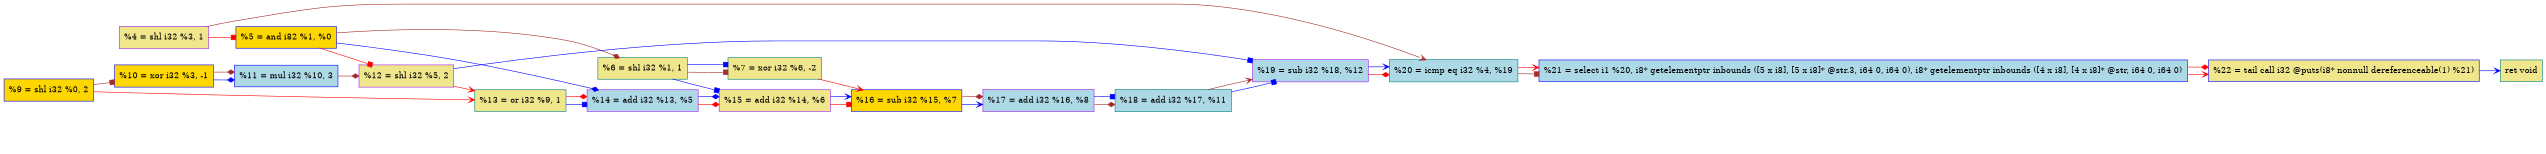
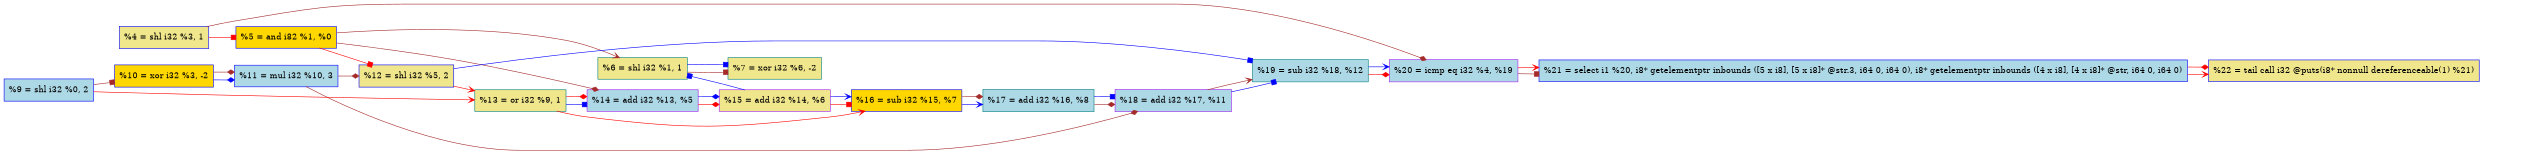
(816, 4) -> (816, 4)
(477, 31) -> (477, 31)
(164, 37) -> (164, 37)
(465, 62) -> (465, 62)
(1310, 71) -> (1310, 71)
(1454, 71) -> (1454, 71)
(2521, 71) -> none
(164, 76) -> (164, 76)
(406, 76) -> (406, 76)
(693, 84) -> (719, 83)
(838, 84) -> (708, 126)
(49, 90) -> (49, 90)
(1038, 101) -> (1038, 101)
(1173, 101) -> (1173, 101)
none -> (715, 150)
